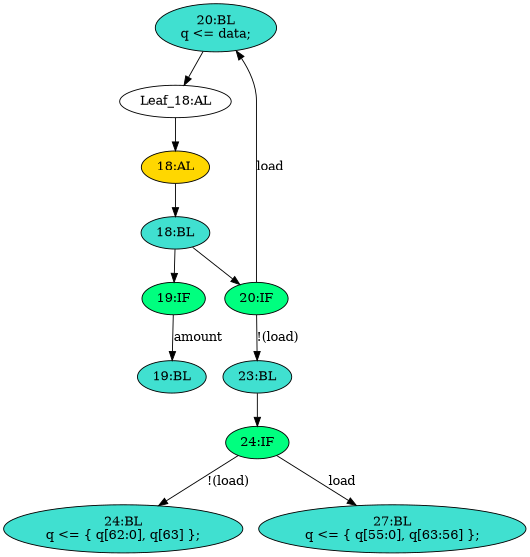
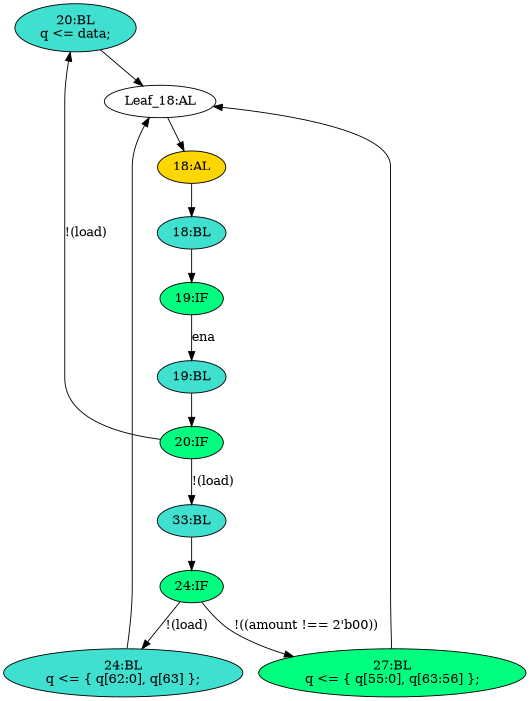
(270, 167) -> (86, 233)
(213, 263) -> (192, 405)
none -> (391, 314)
(198, 338) -> (203, 338)
(257, 377) -> (192, 521)
none -> (132, 386)
(342, 482) -> (306, 626)
(392, 529) -> (392, 673)
